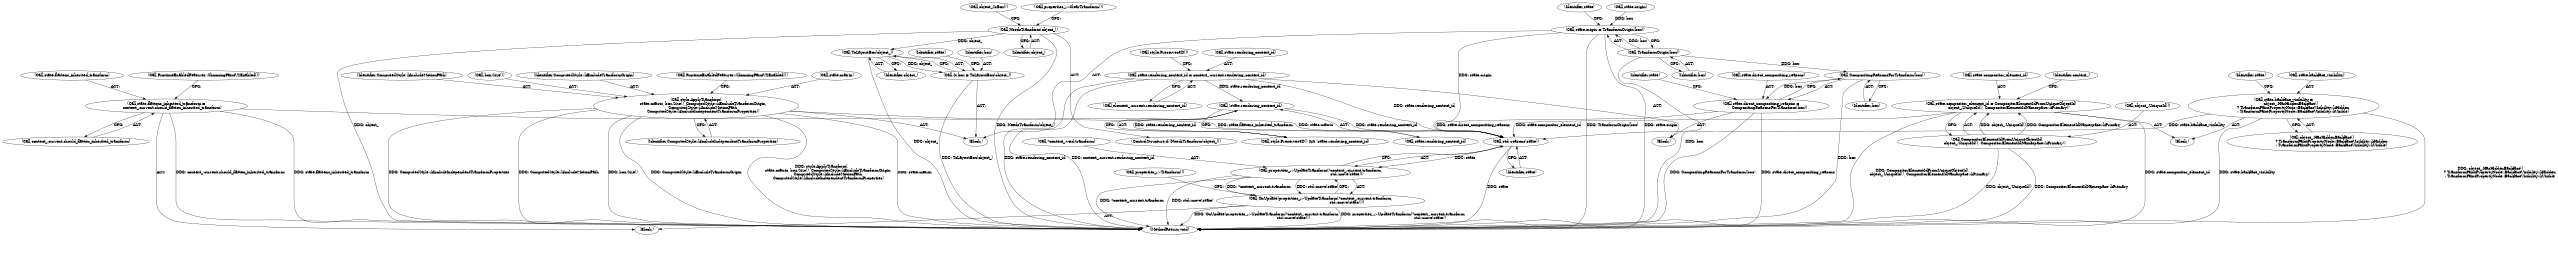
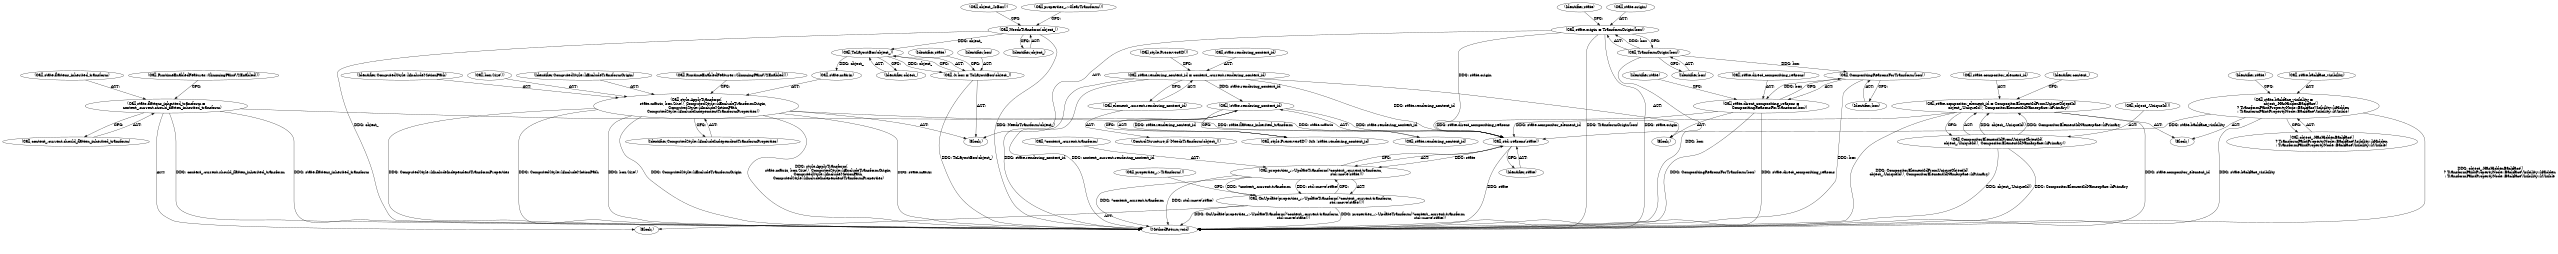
(1624, 19) -> (1624, 19)
(1071, 111) -> (1095, 129)
(1066, 142) -> (1066, 142)
(959, 210) -> (840, 61)
